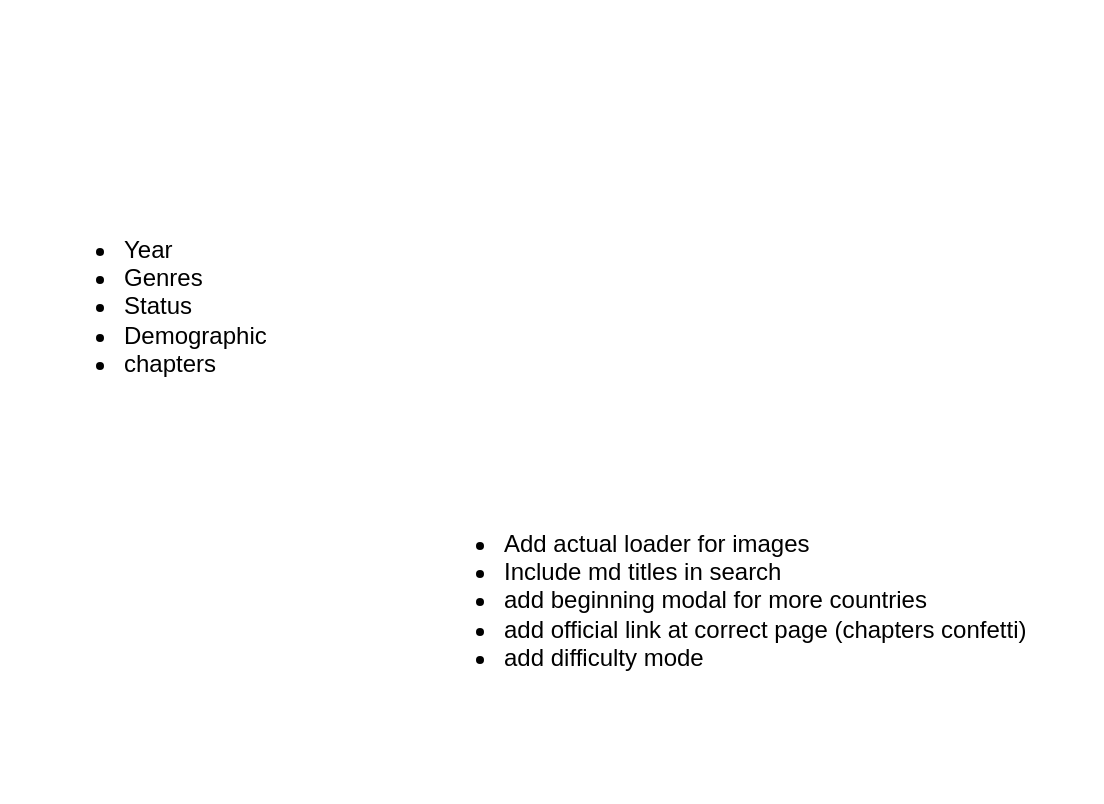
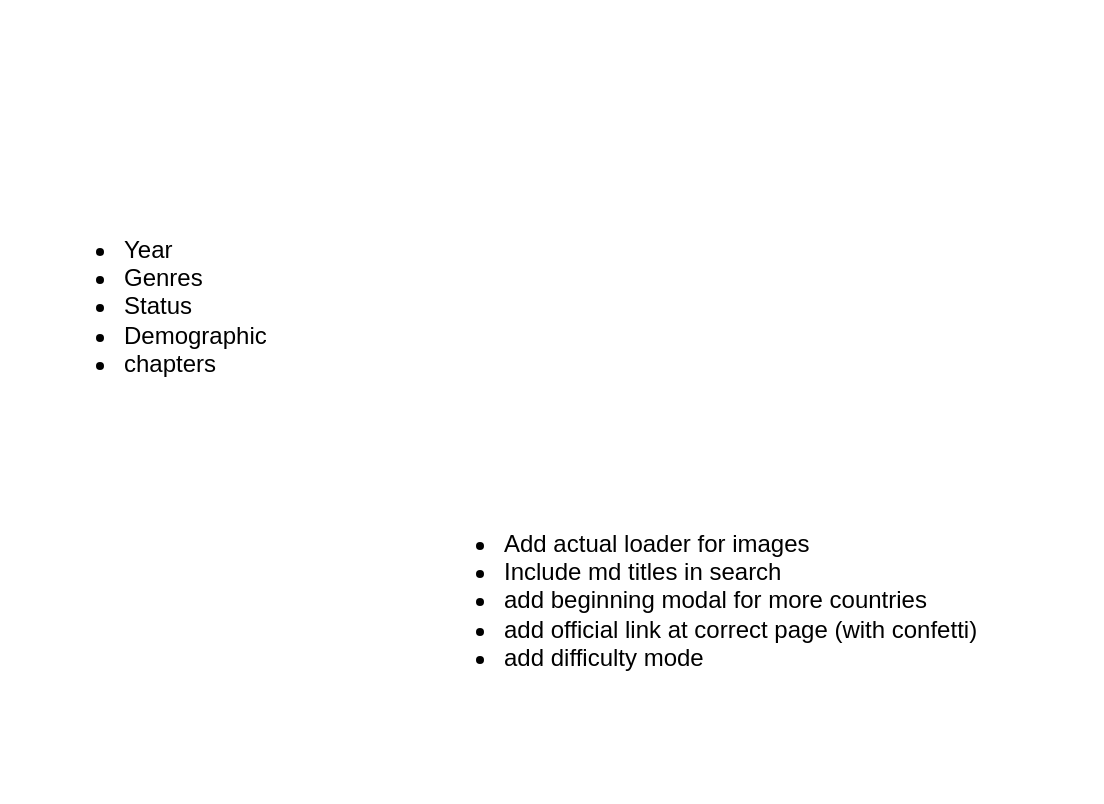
(741, 601) -> (711, 601)
